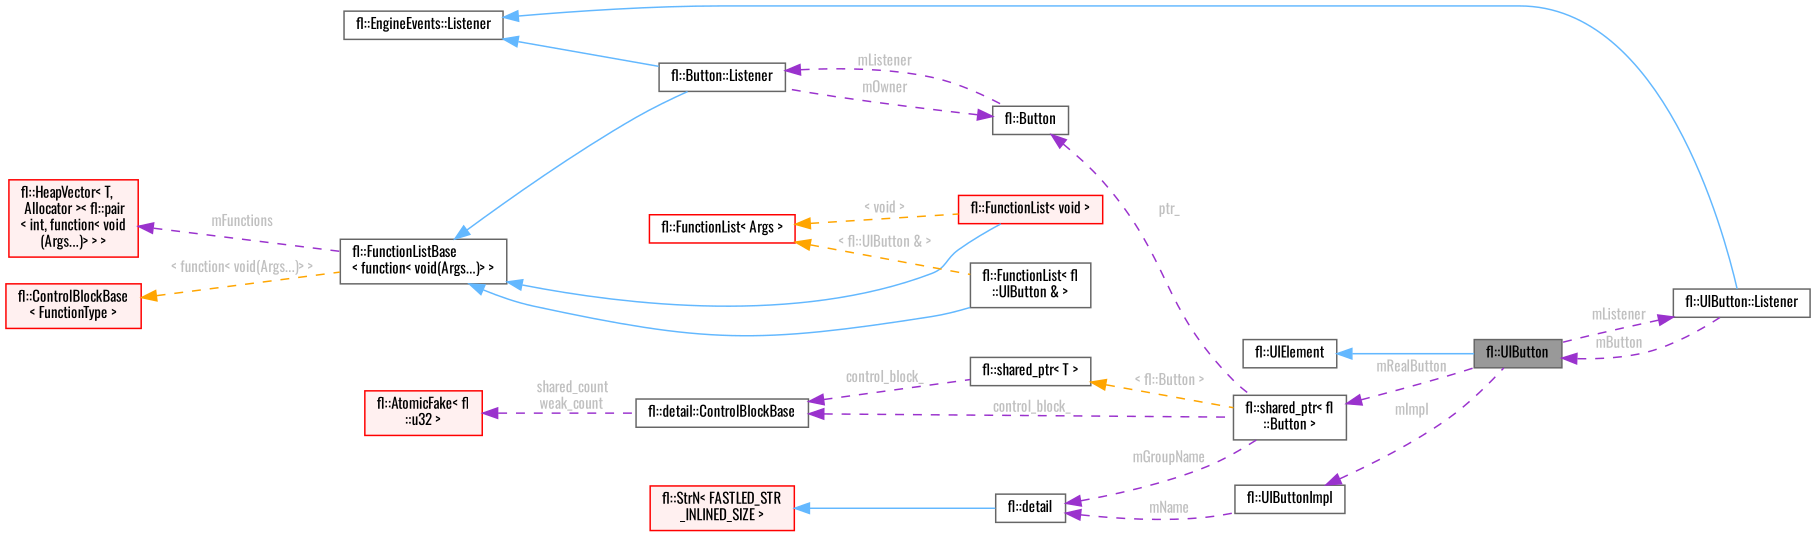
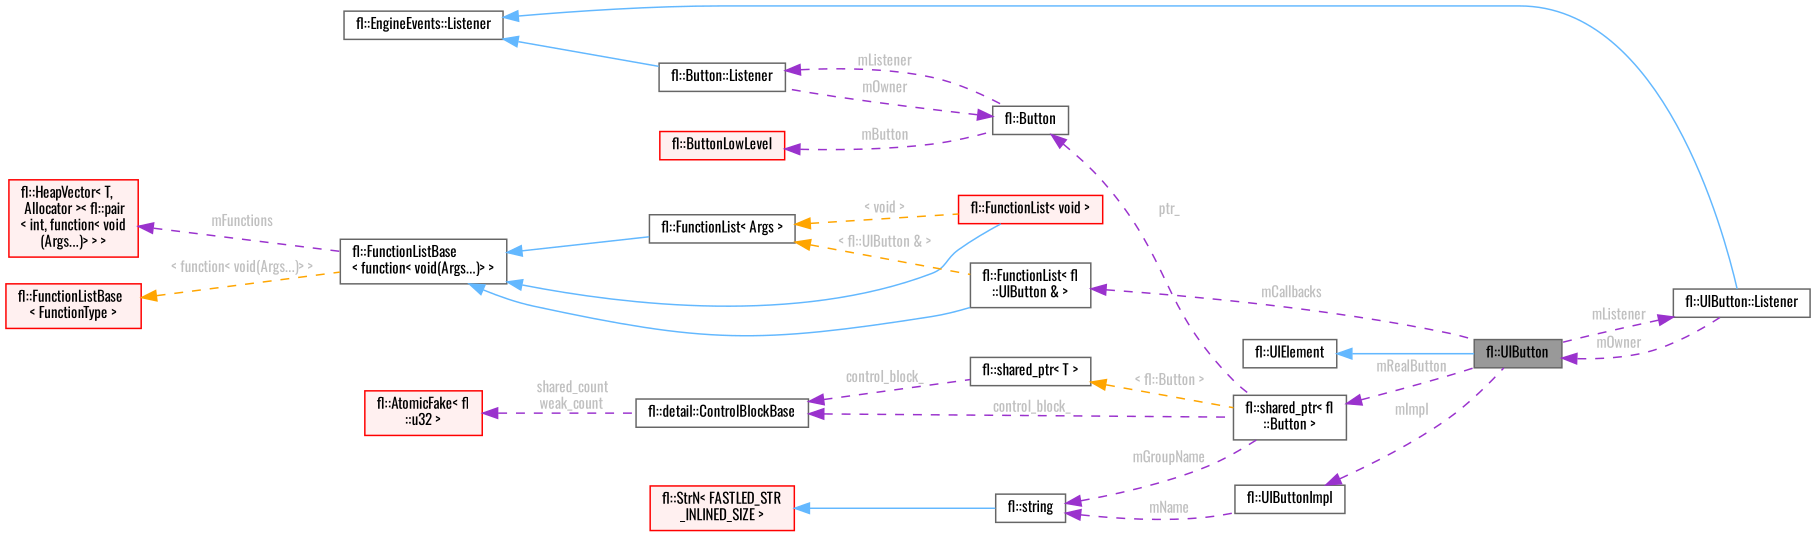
none -> (722, 146)
(574, 156) -> (586, 244)
(722, 229) -> (722, 229)
(74, 306) -> (74, 306)
none -> (1291, 308)
(1618, 344) -> (1618, 344)
(1031, 508) -> (1031, 508)
